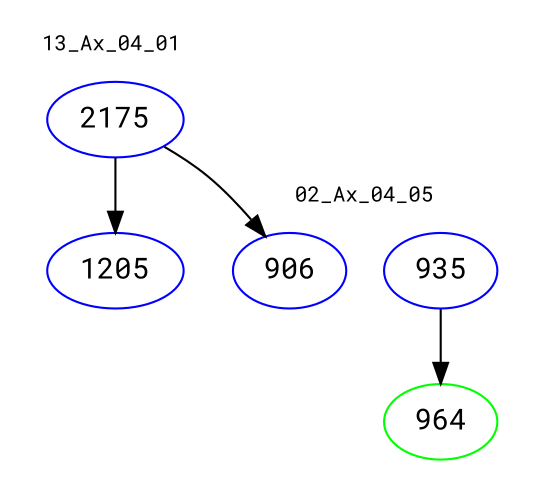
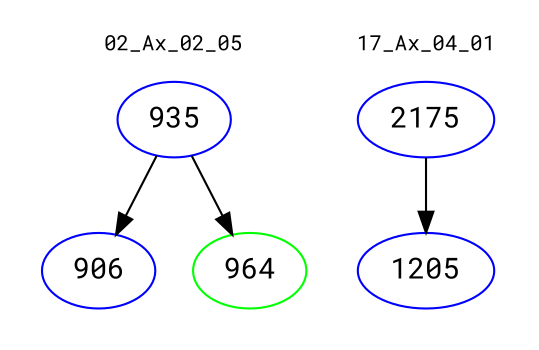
(112, 45) -> (427, 45)
(365, 196) -> (174, 45)
(230, 197) -> (141, 186)
